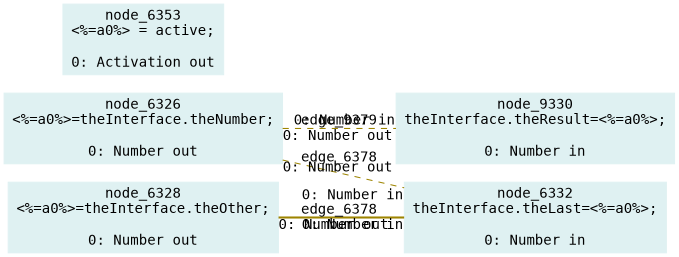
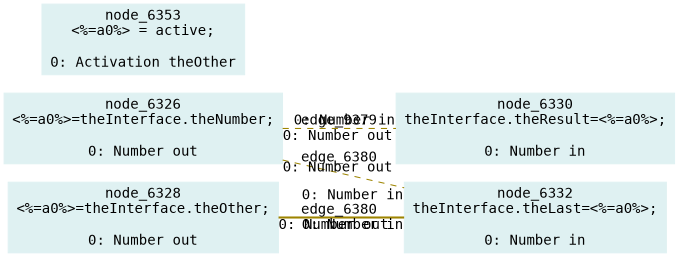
(143, 39) -> (143, 39)
(535, 128) -> (535, 128)
(339, 158) -> (339, 158)
(339, 210) -> (339, 210)
